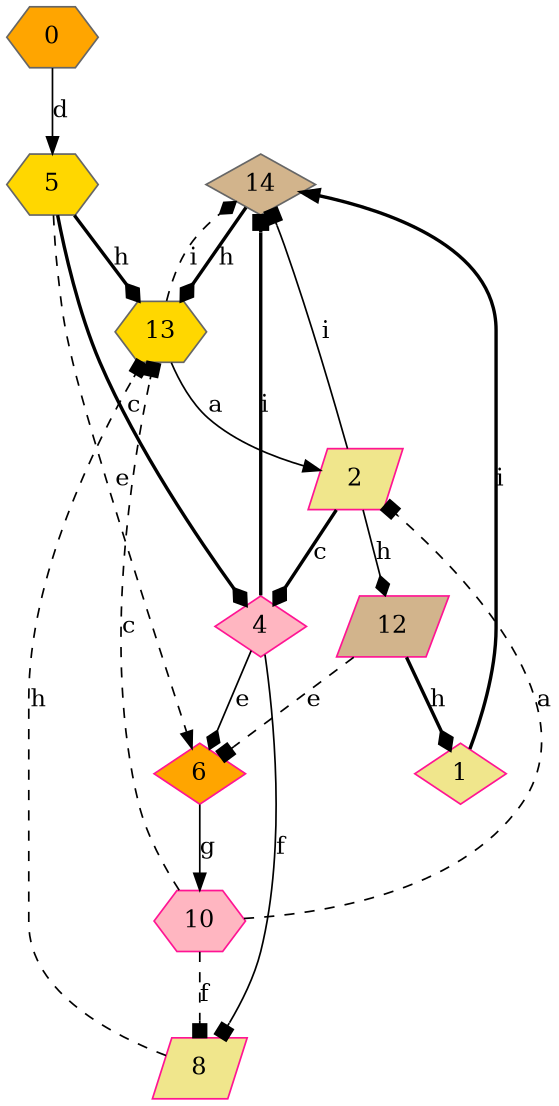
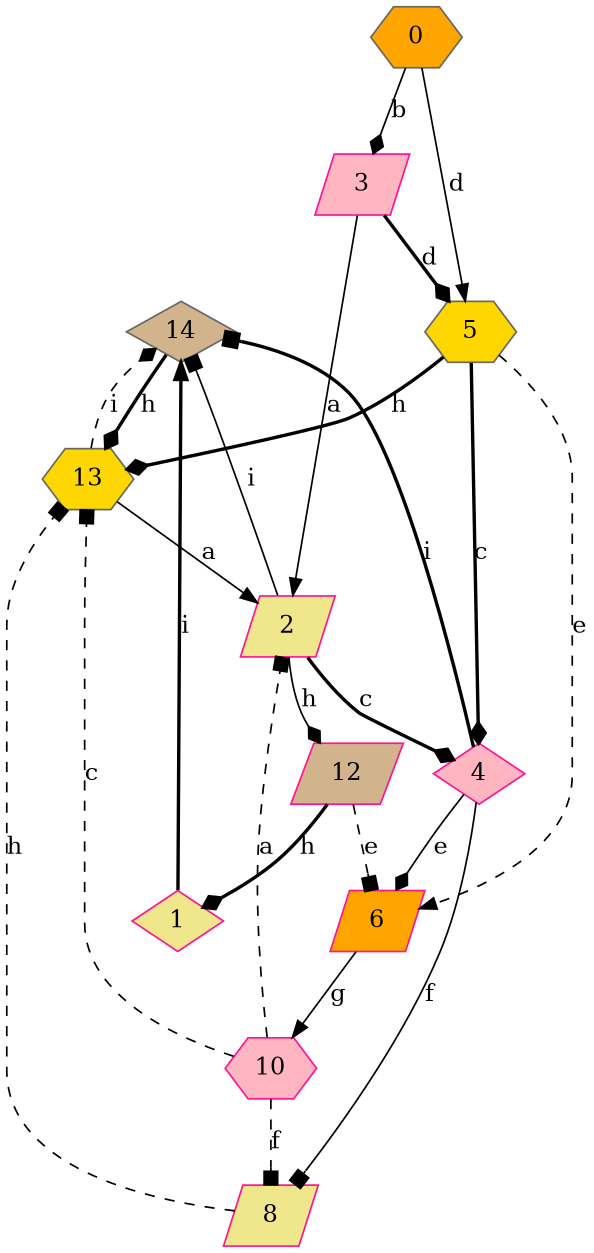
none -> (362, 185)
(200, 774) -> (378, 921)
